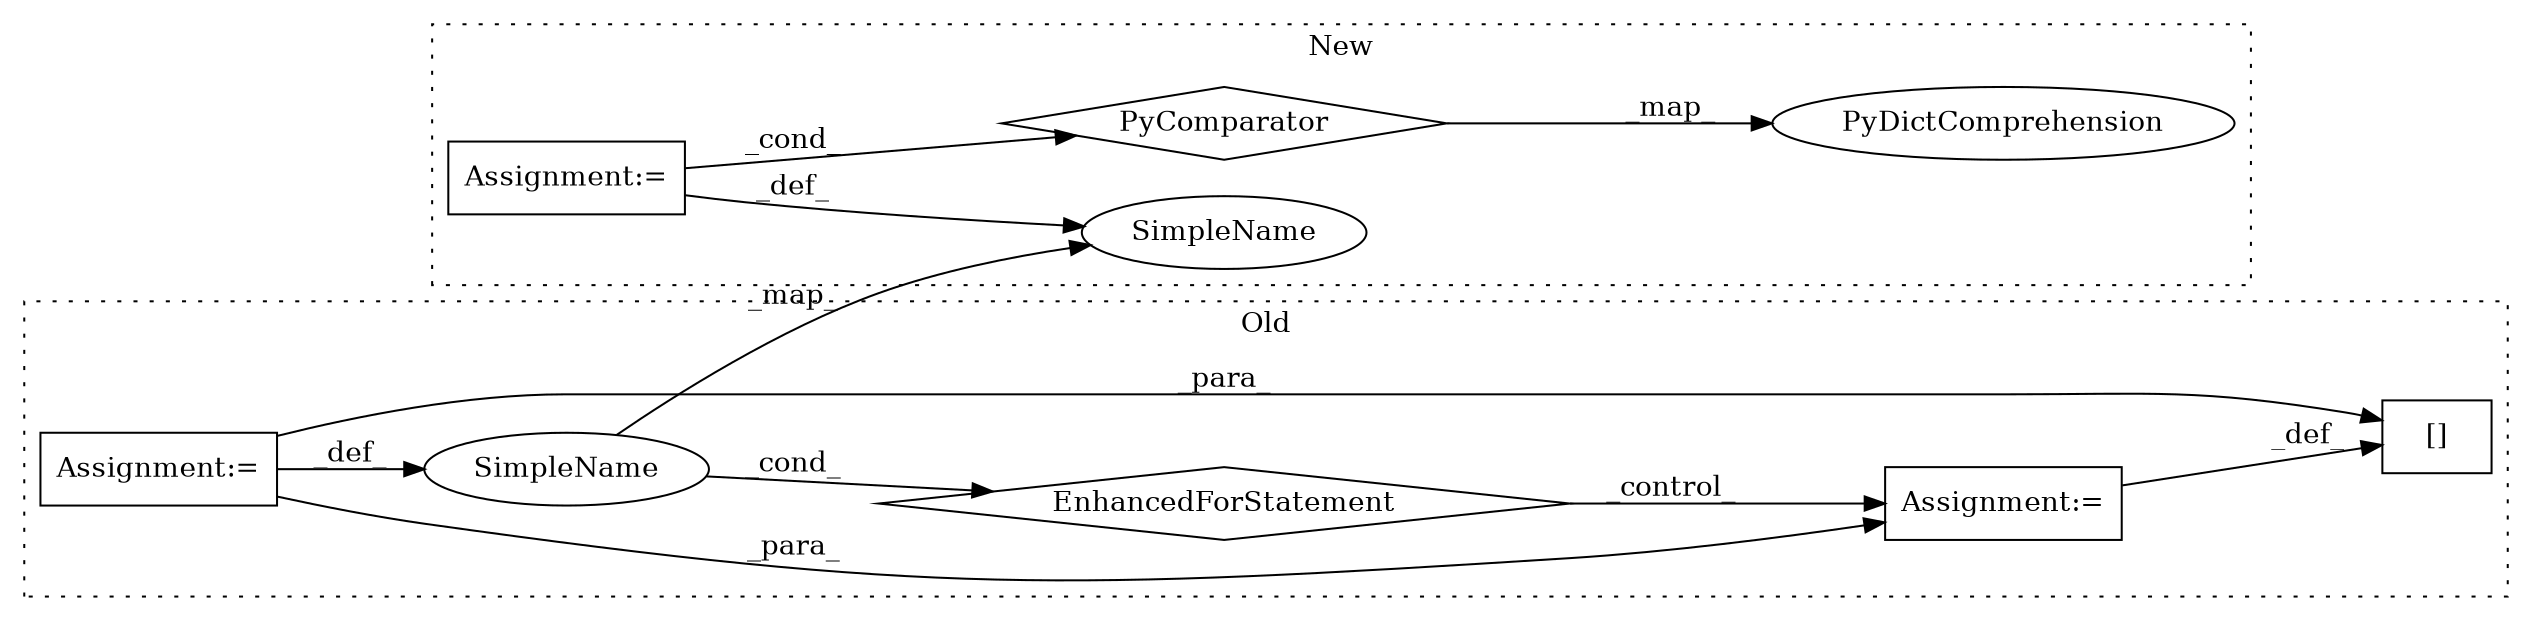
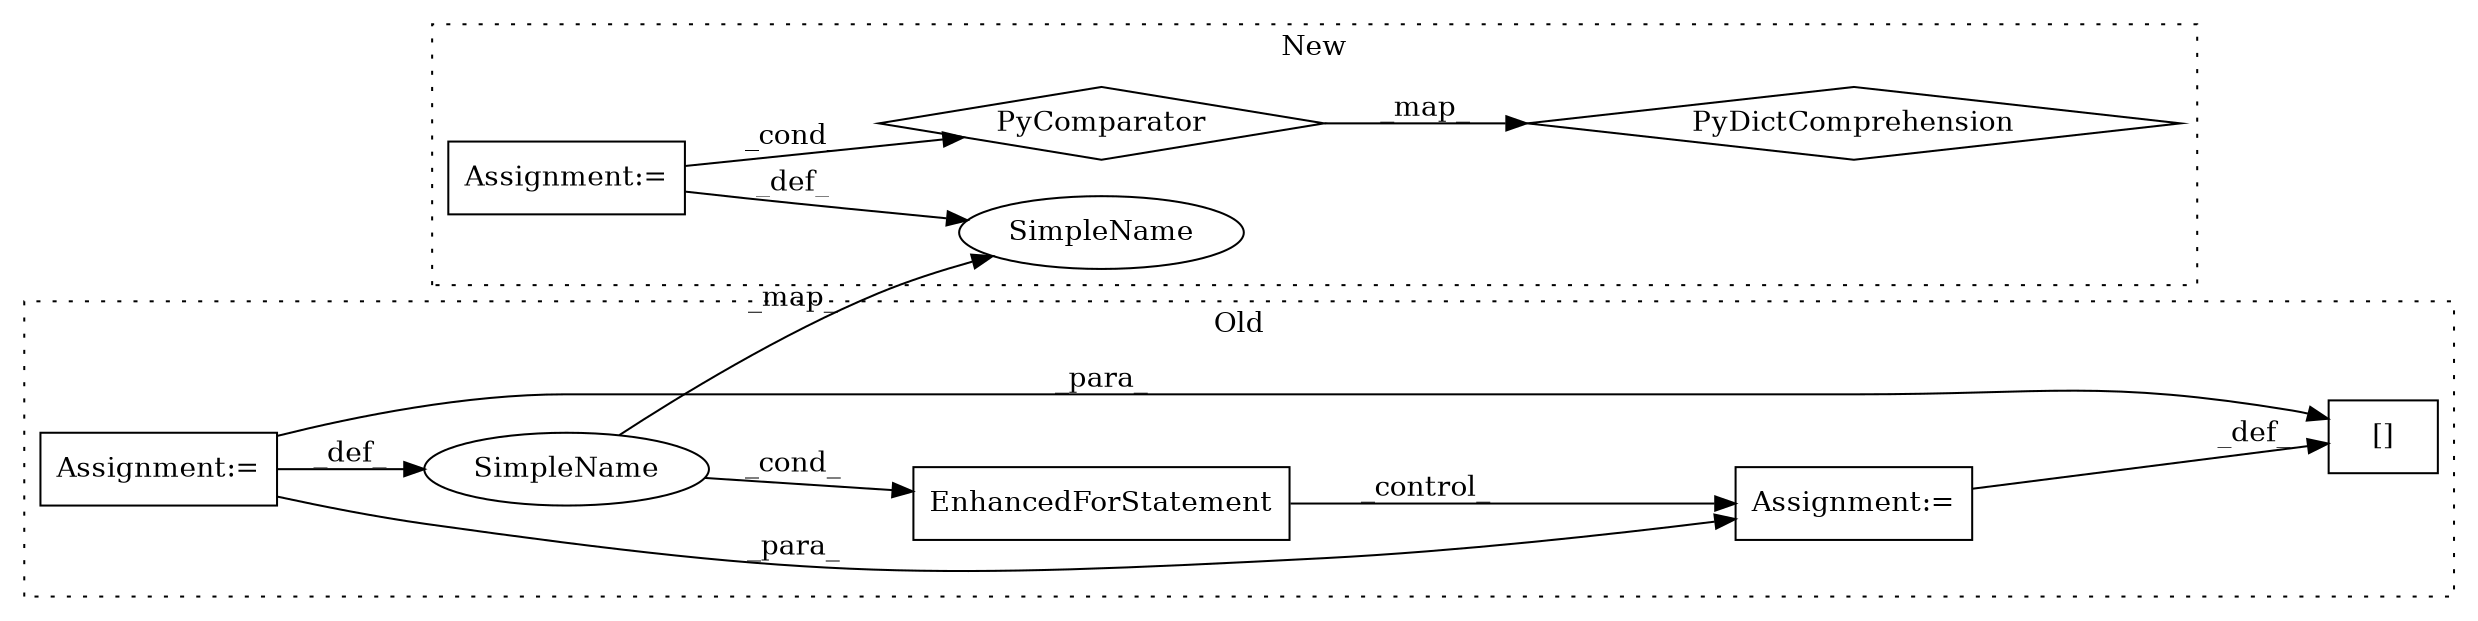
(2003, 123) -> (1854, 123)
(1224, 504) -> (1101, 504)
